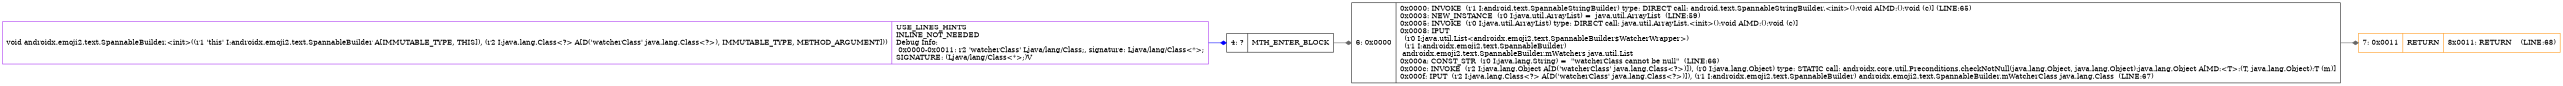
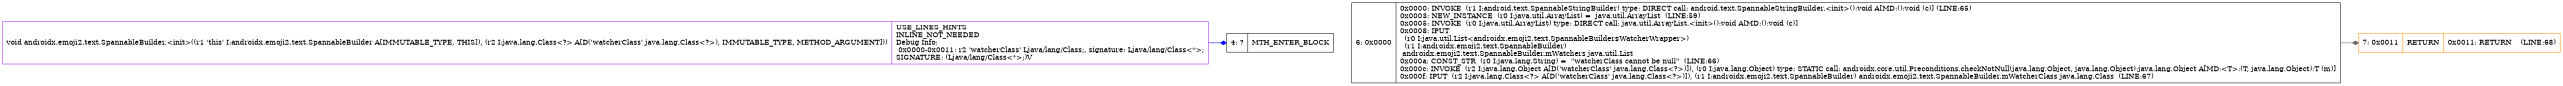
(1340, 43) -> none
(2502, 43) -> (2502, 43)
